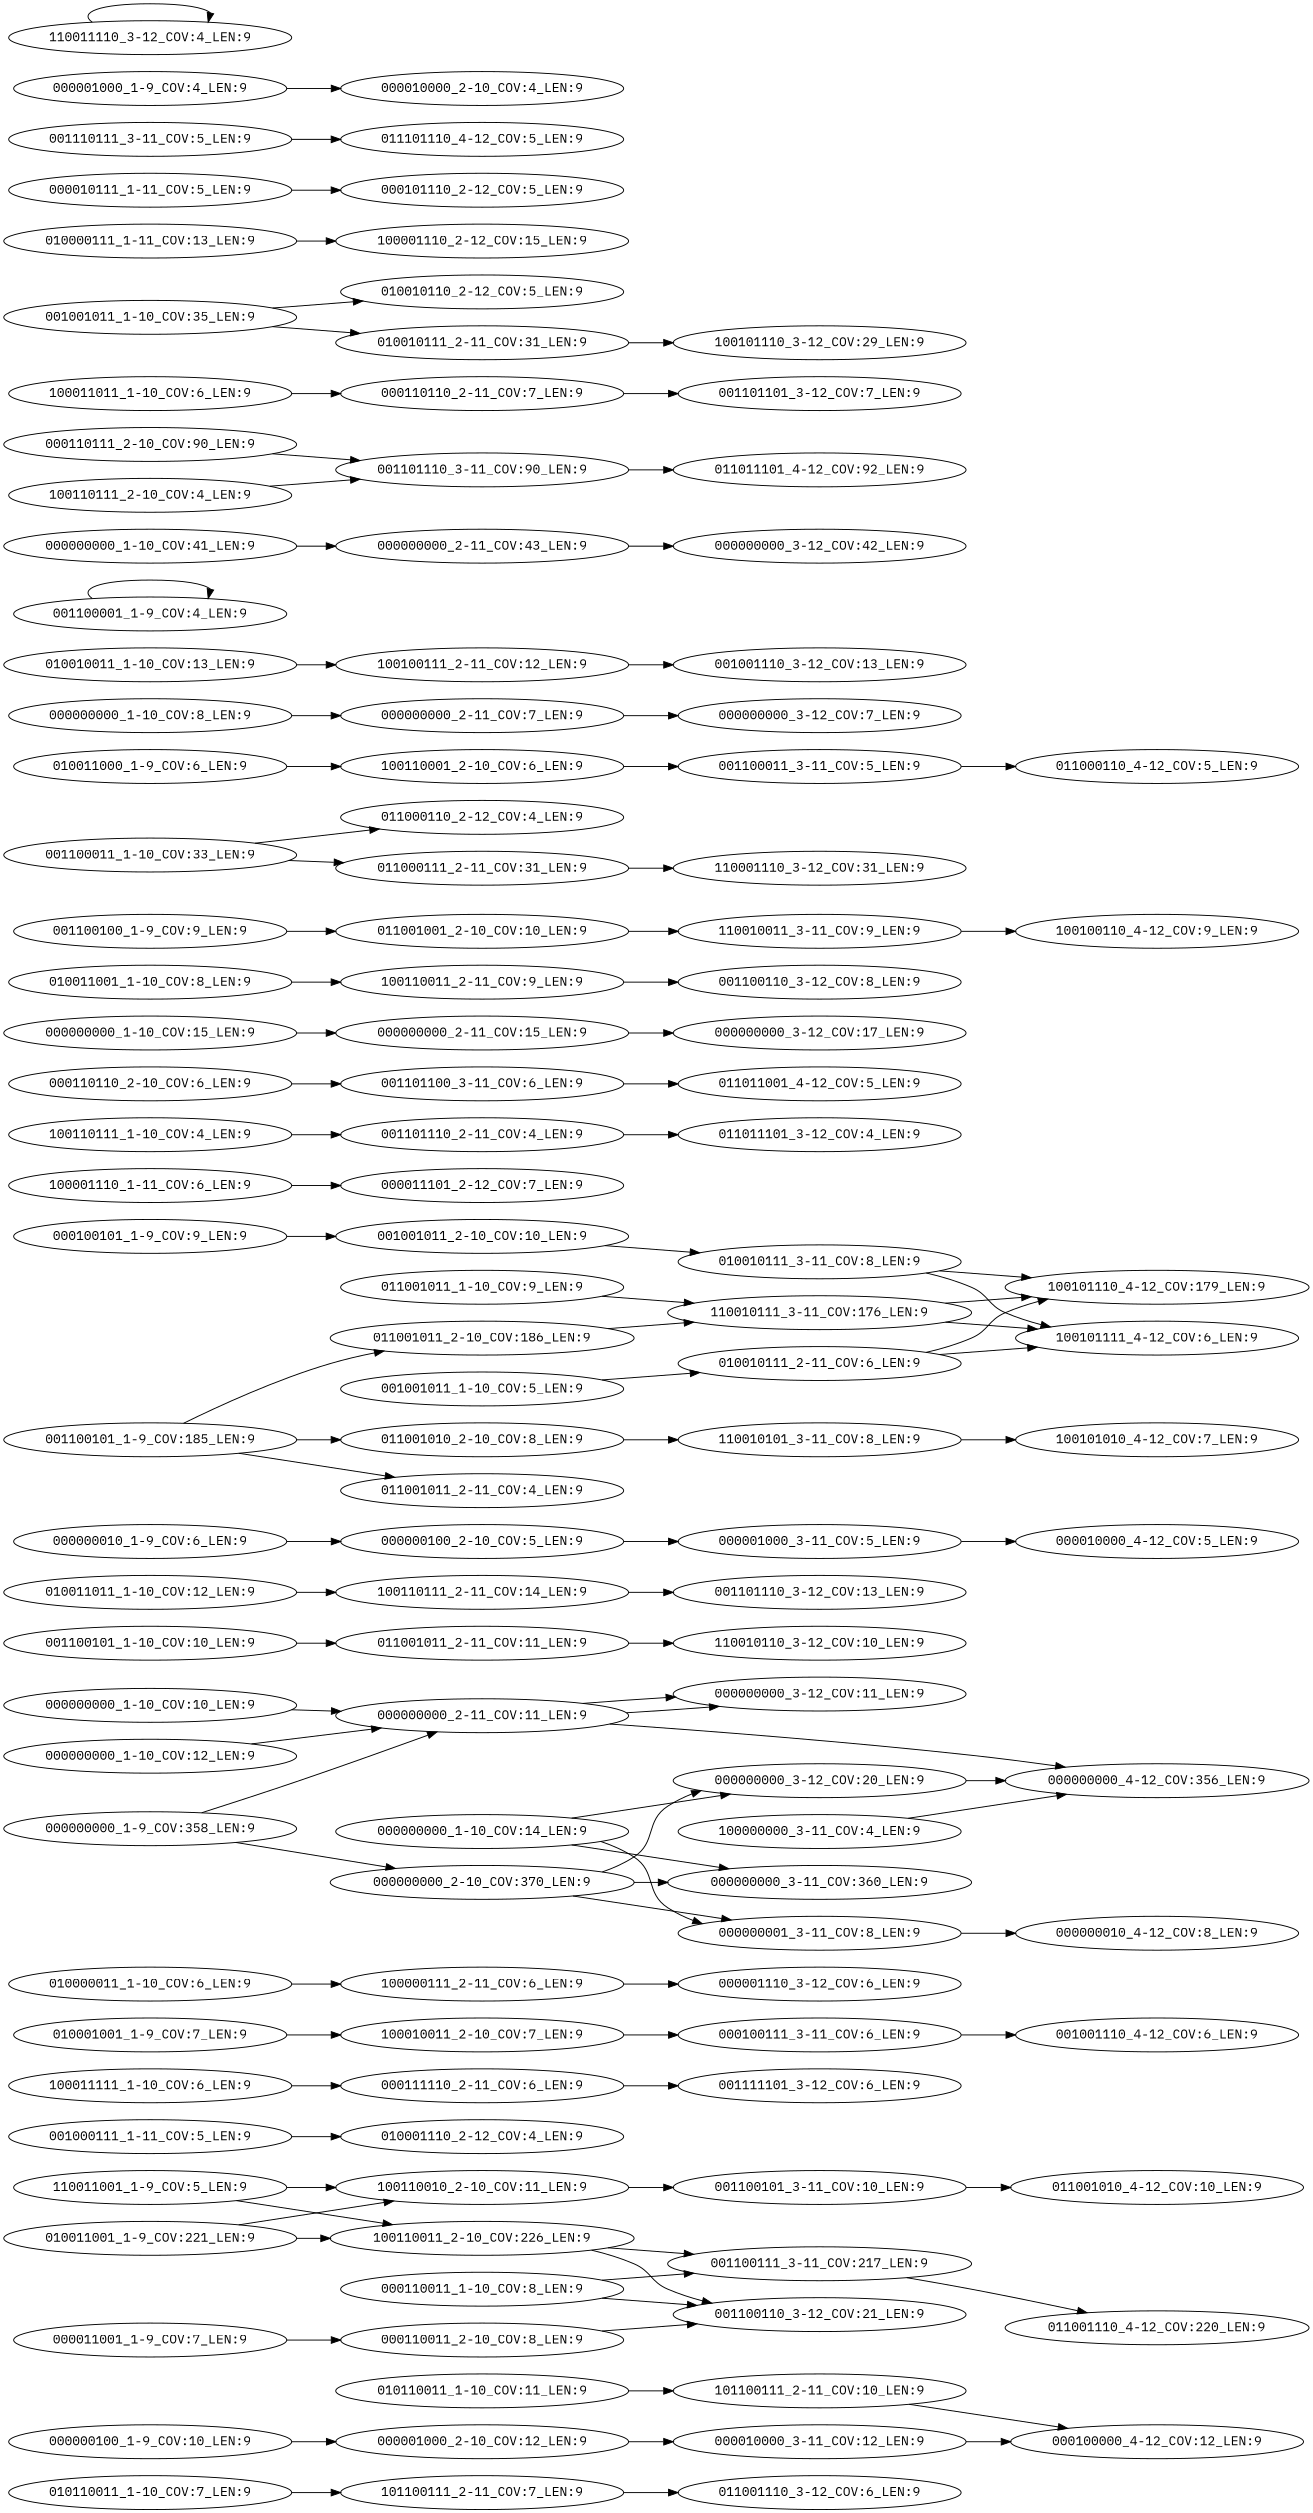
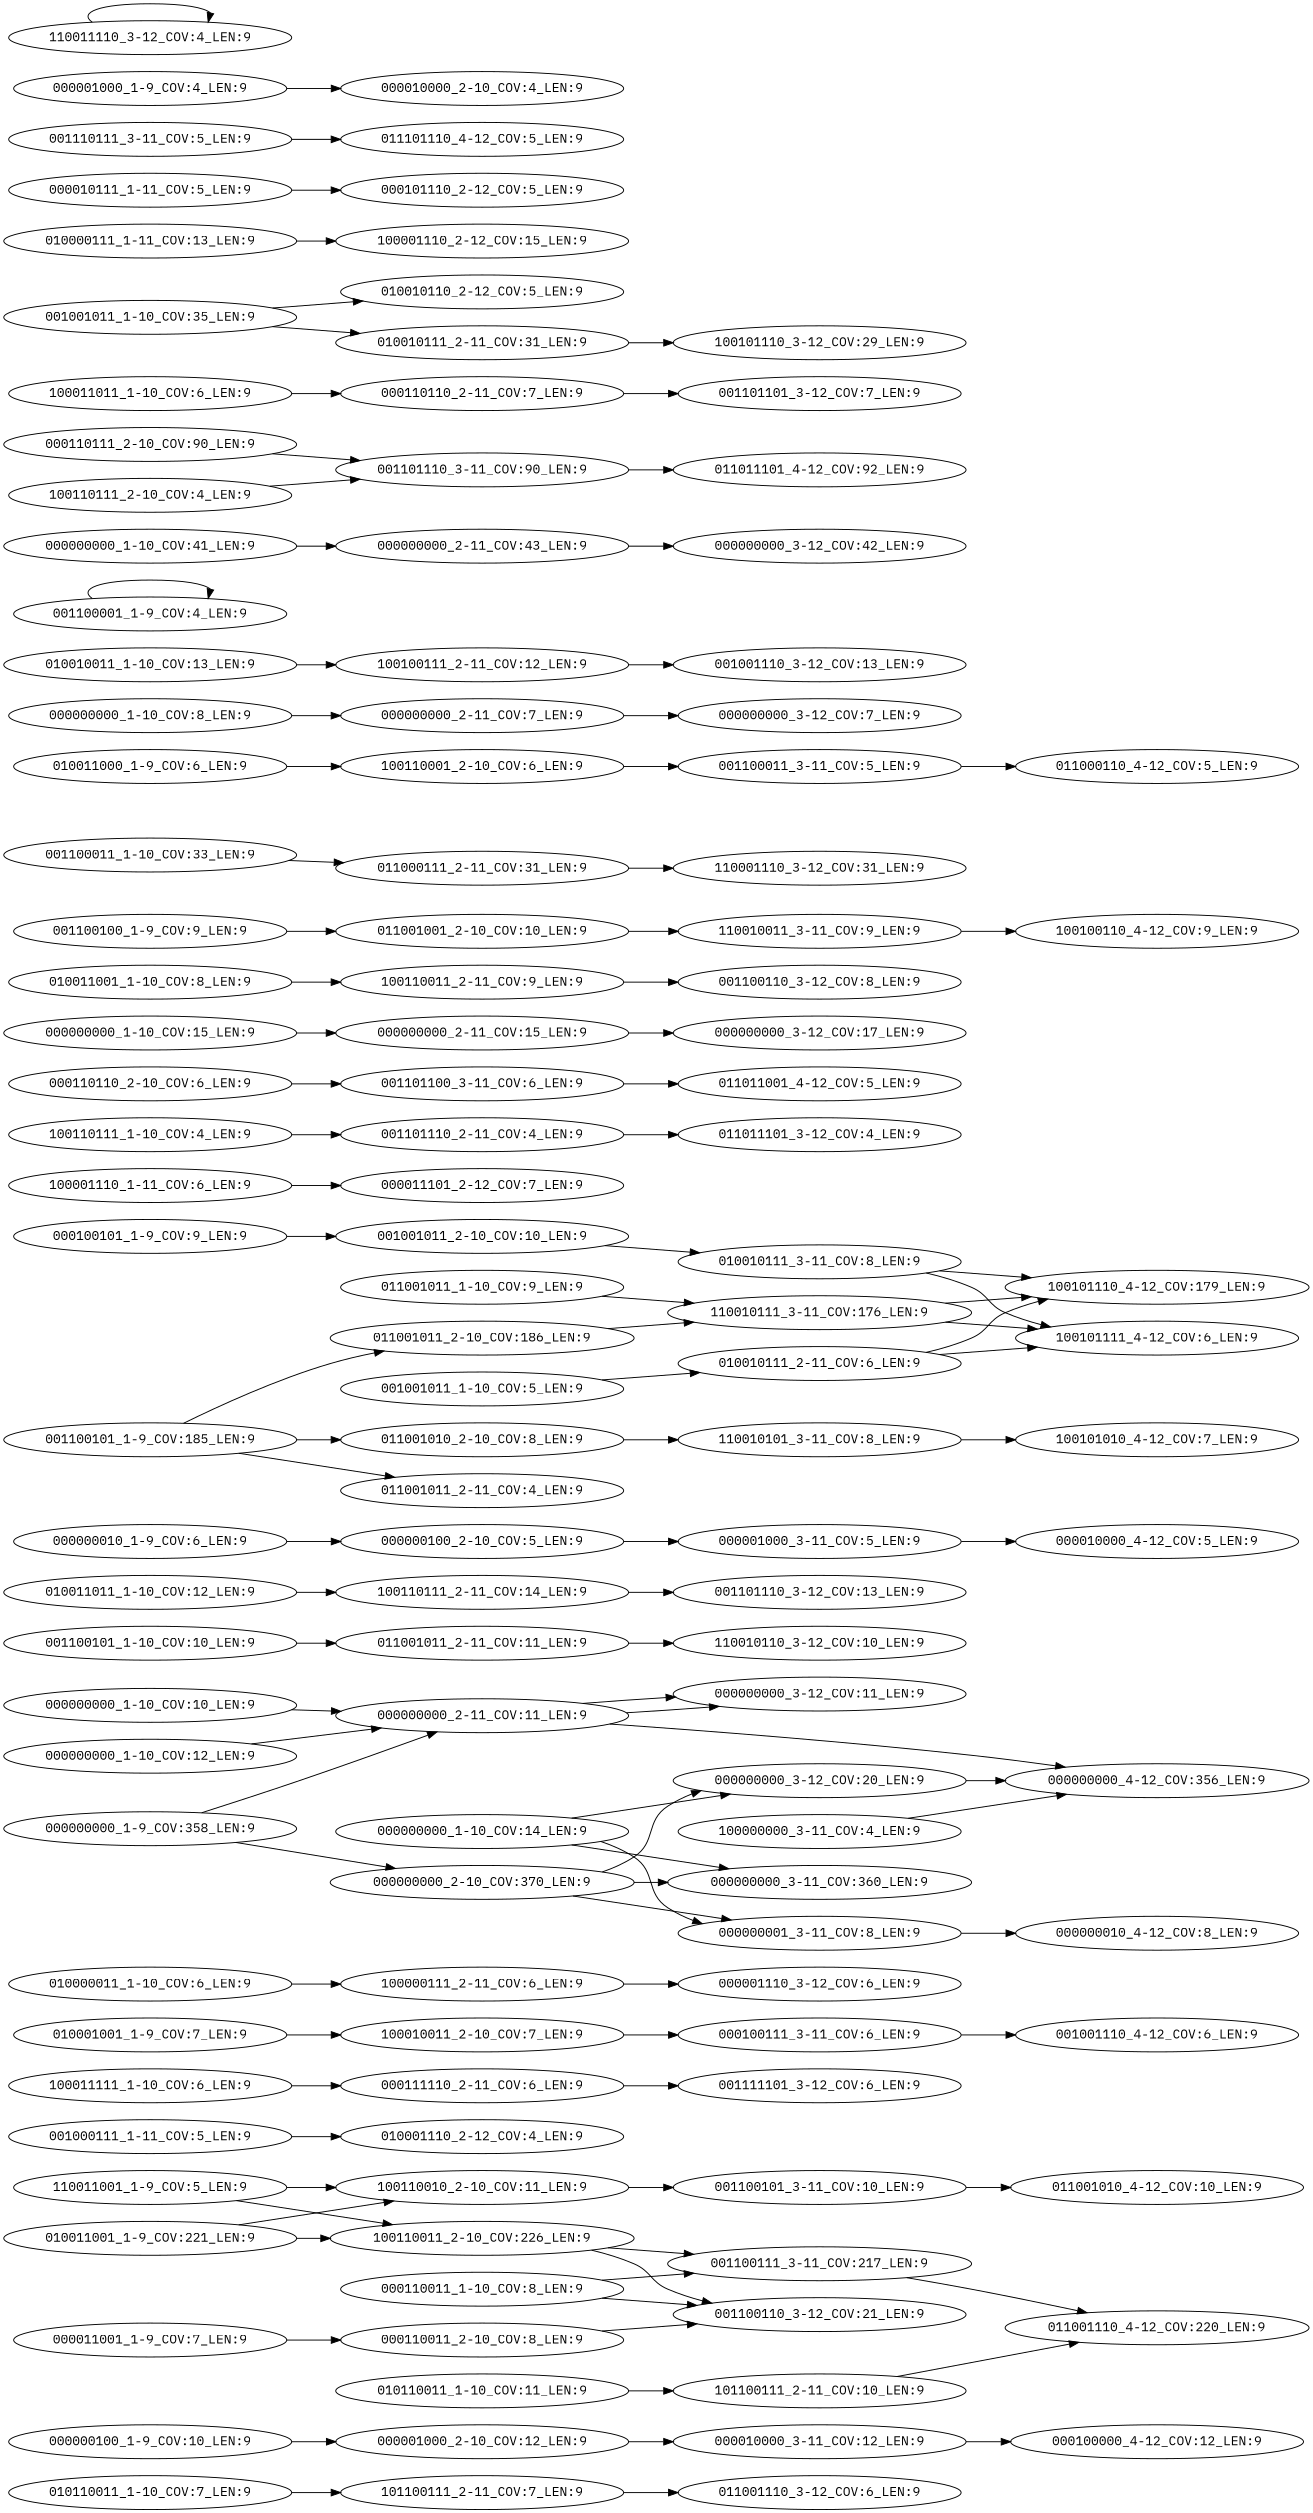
(482, 817) -> none
(984, 2416) -> (983, 2360)
